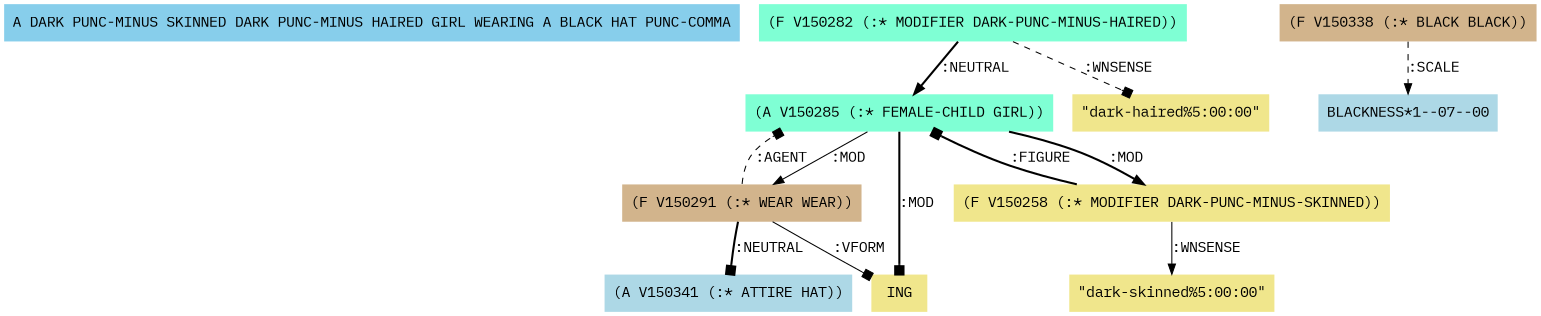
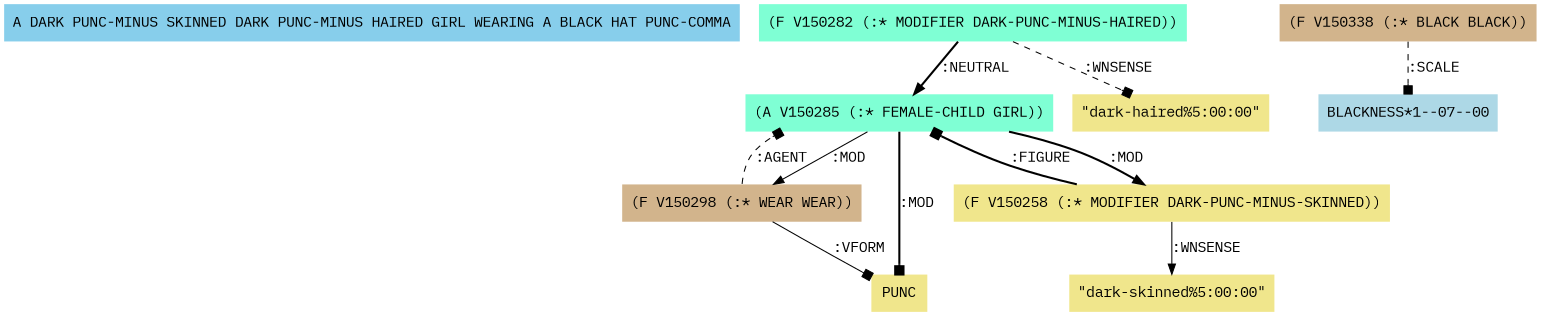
(1408, 63) -> (1408, 63)
(742, 203) -> (742, 203)
(728, 293) -> none
(899, 293) -> (899, 293)
